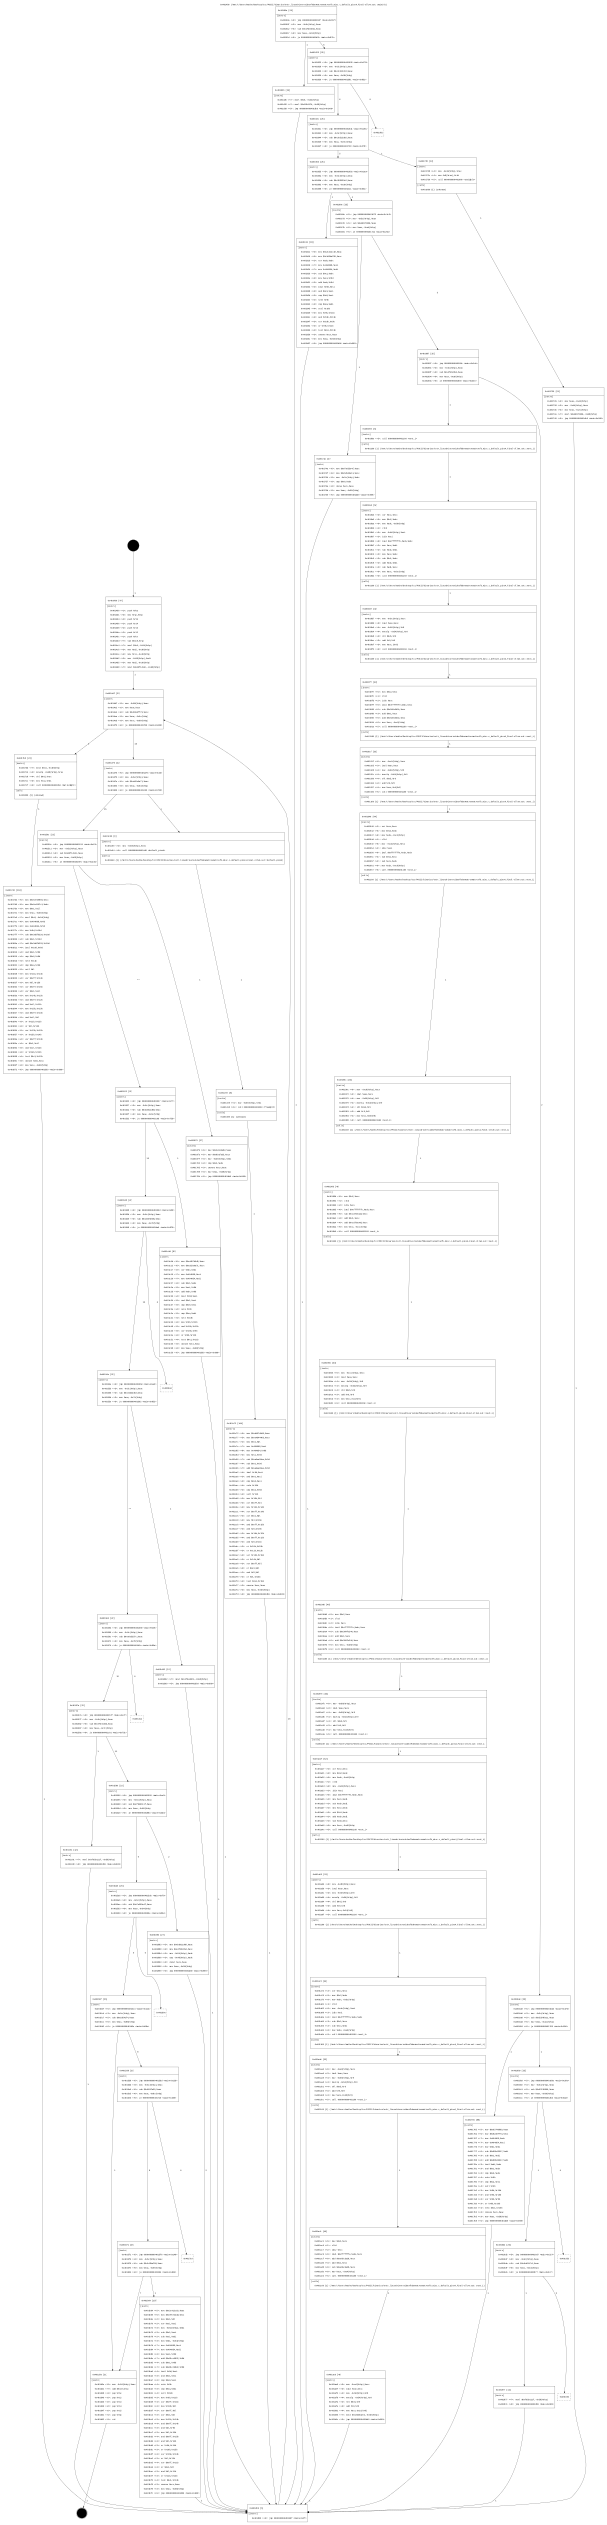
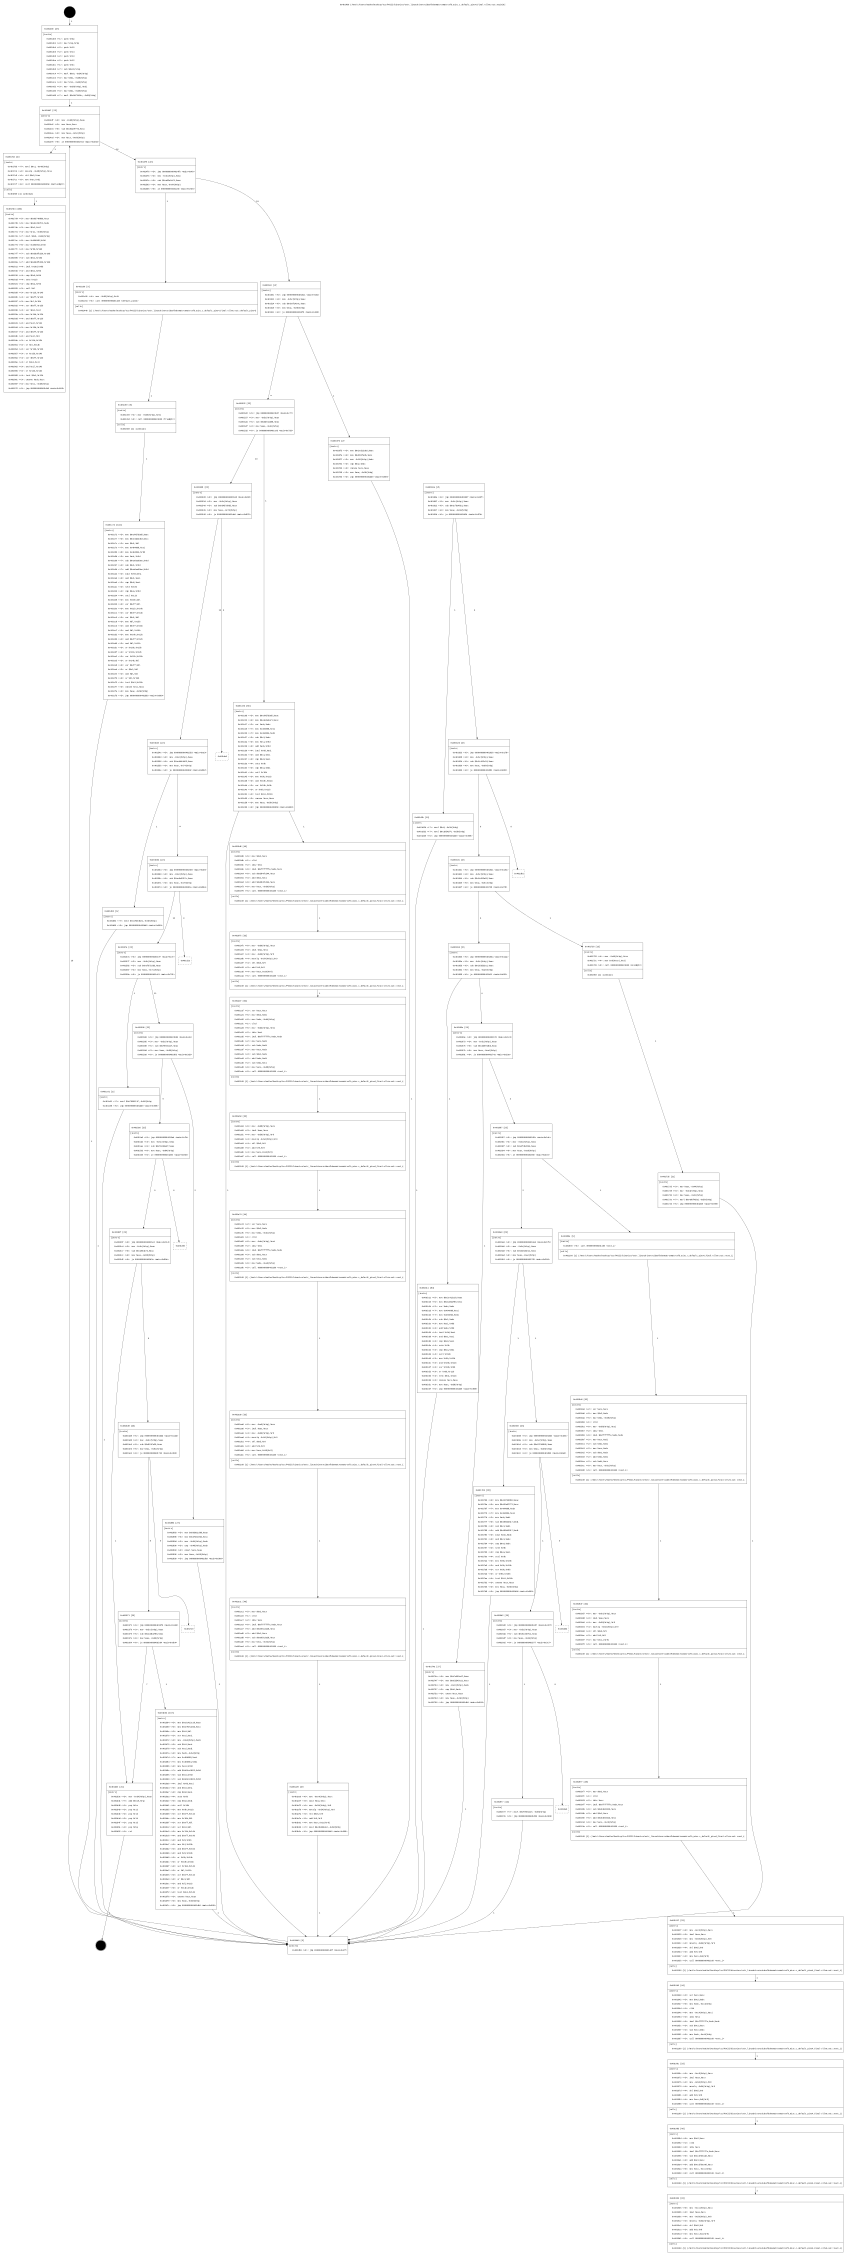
(404, 1508) -> (296, 826)
(43, 1876) -> none
